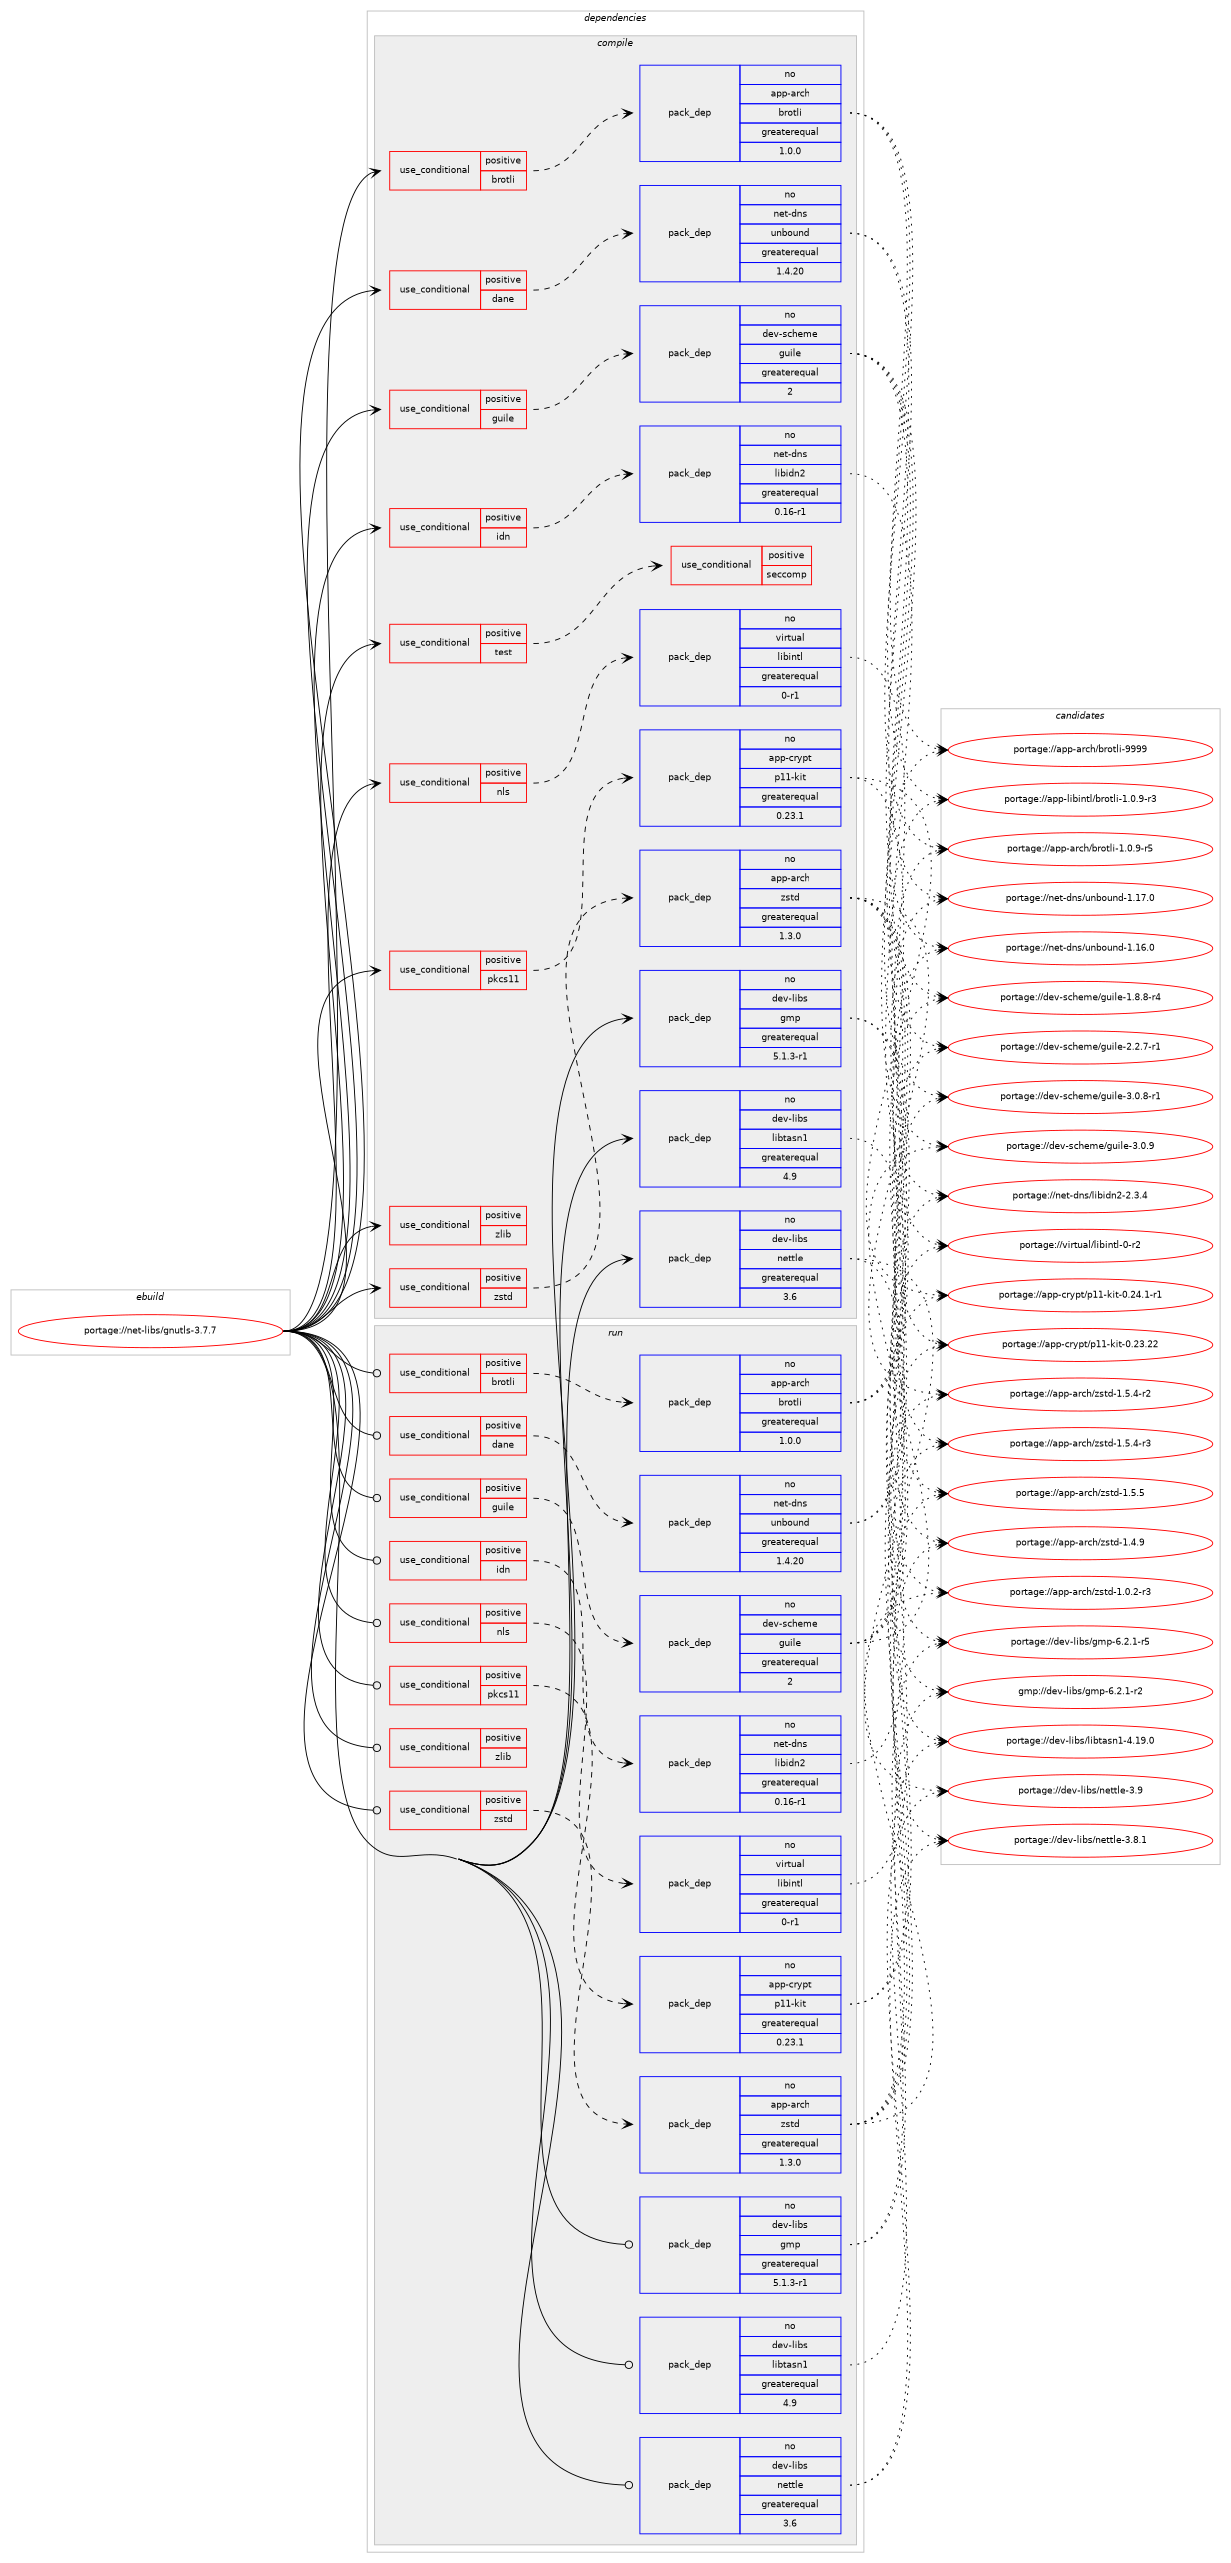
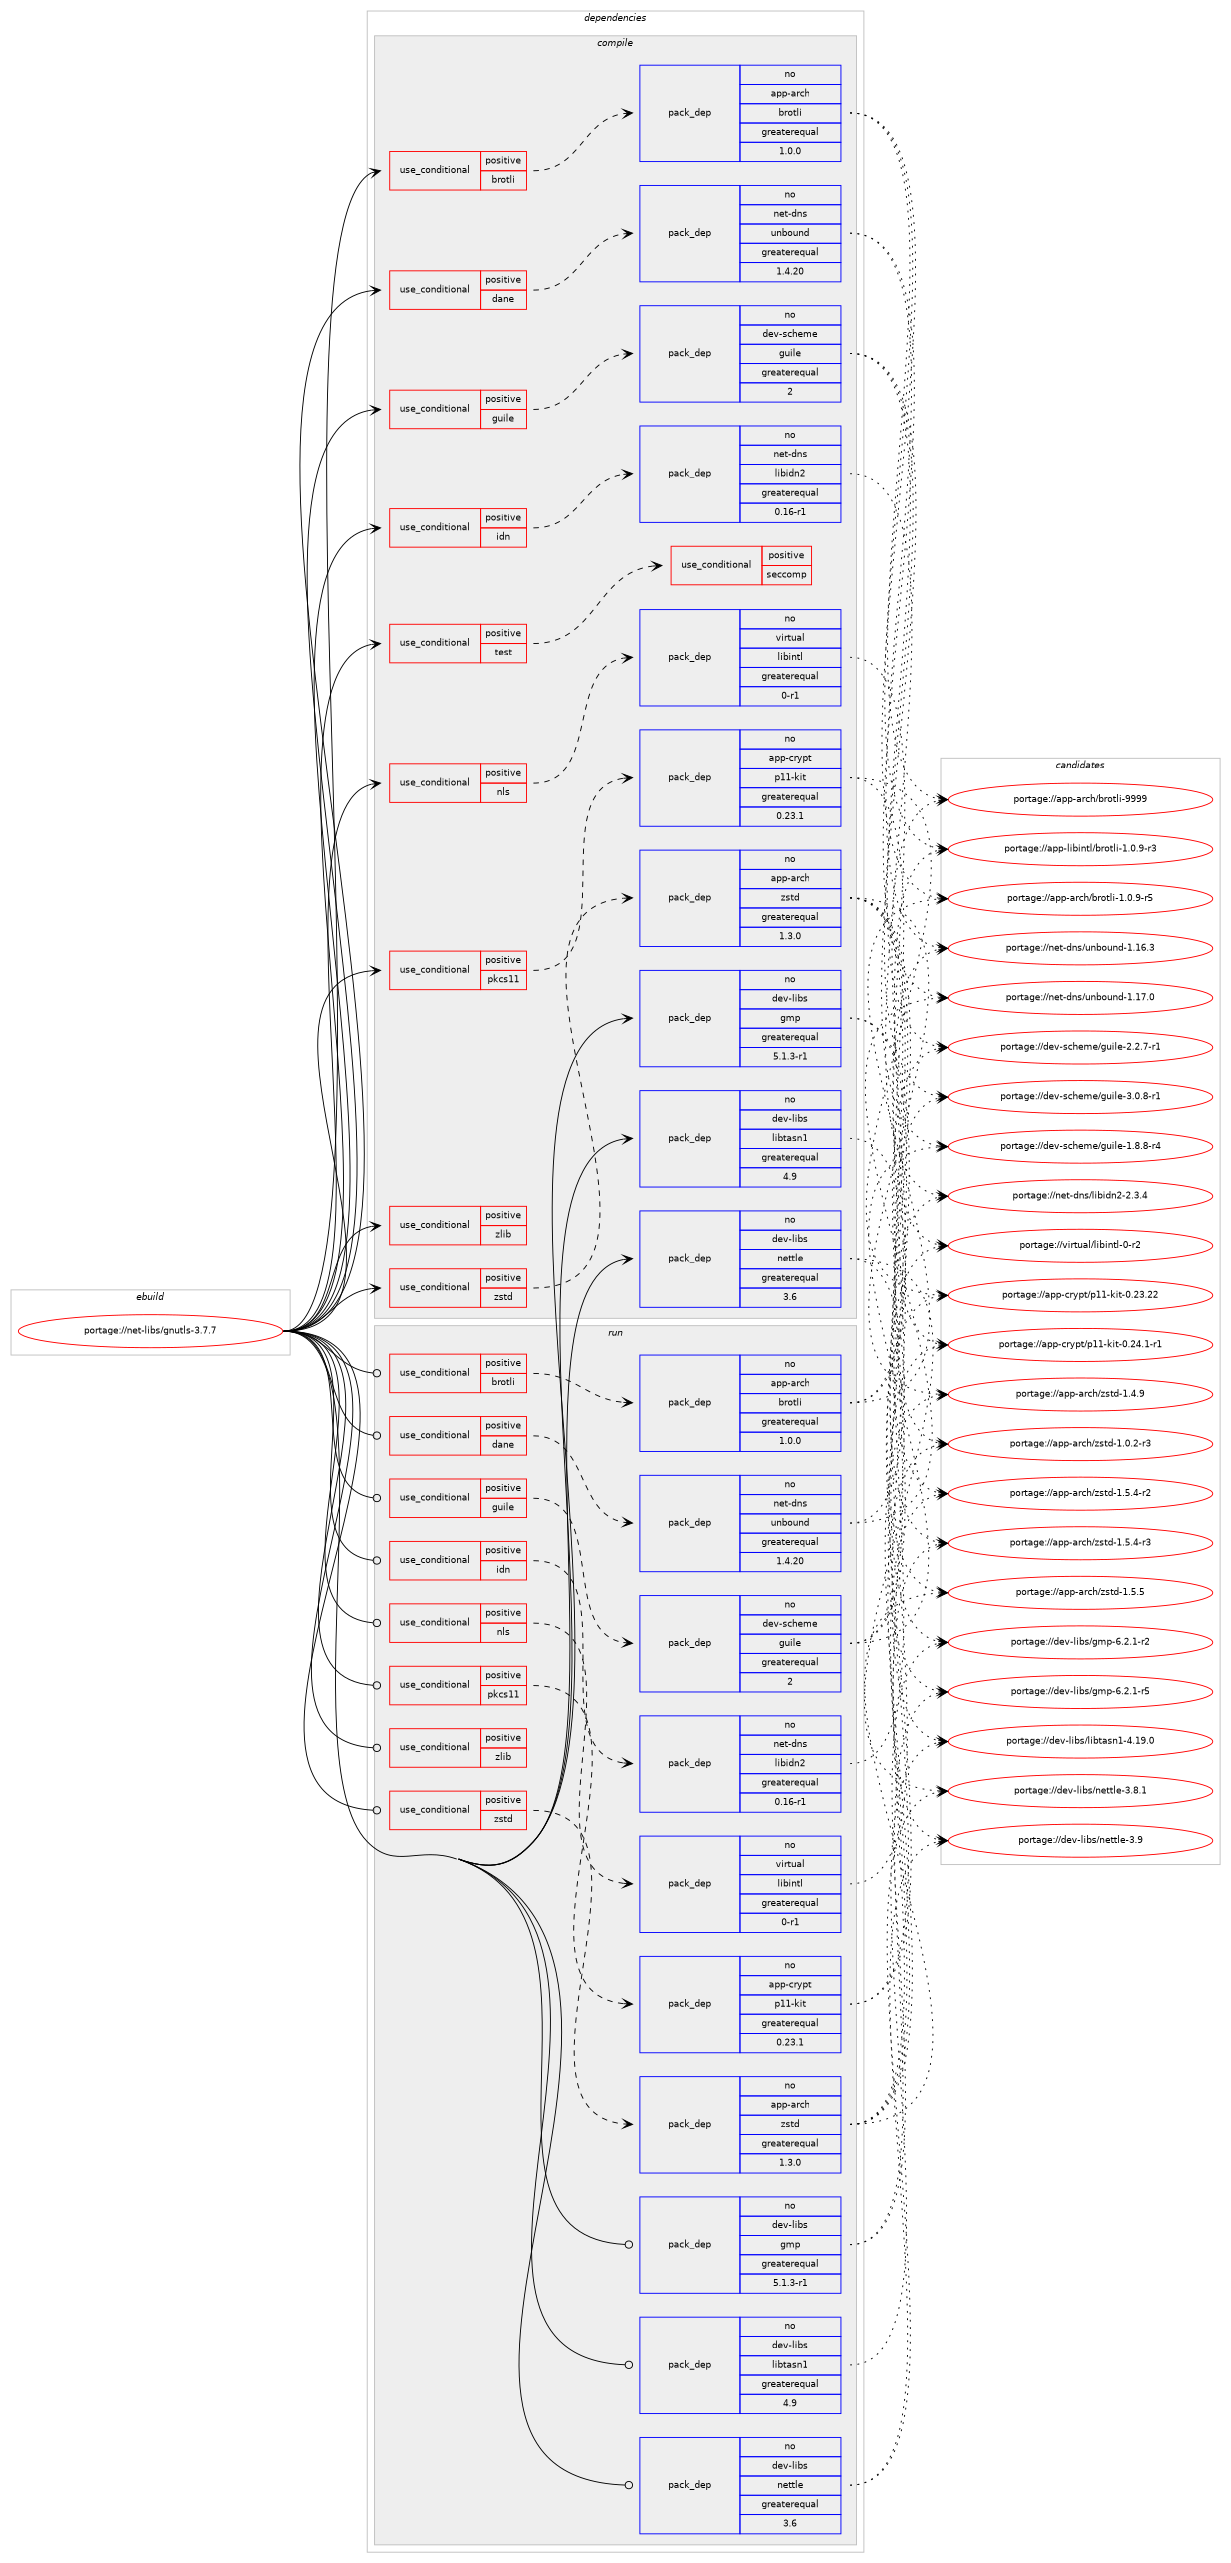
(1081, 948) -> (1081, 948)
(1081, 1147) -> none
(1081, 1692) -> (1081, 1642)
